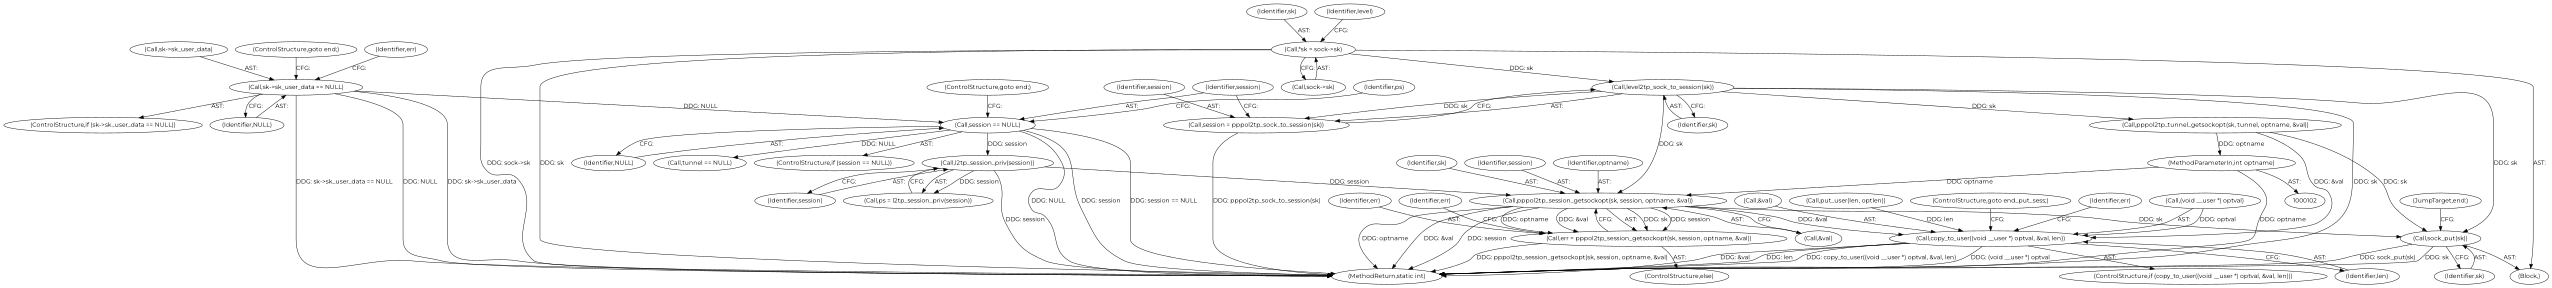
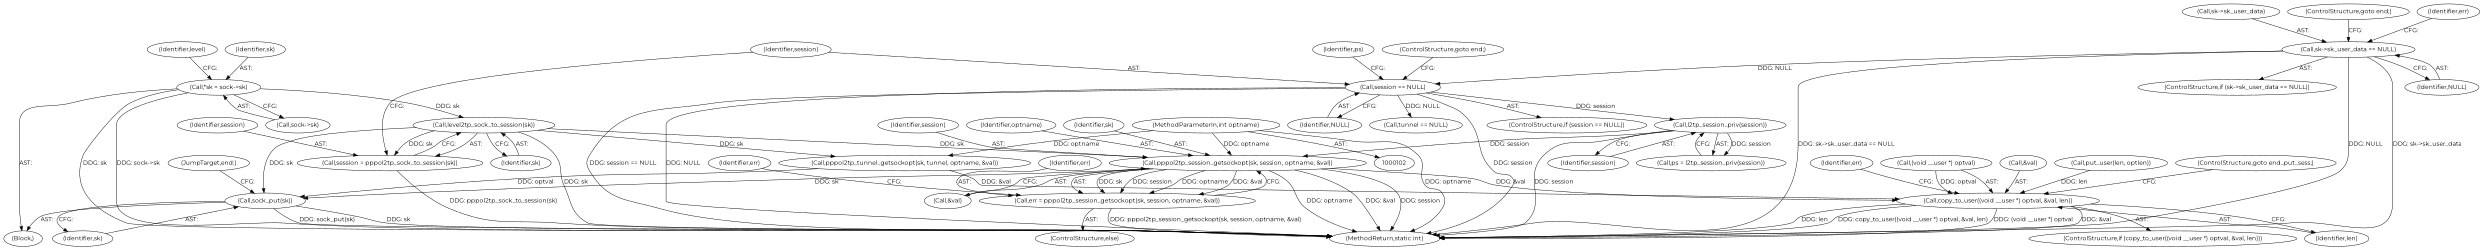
(2218, 142) -> (1053, 141)
(2395, 182) -> (536, 182)
